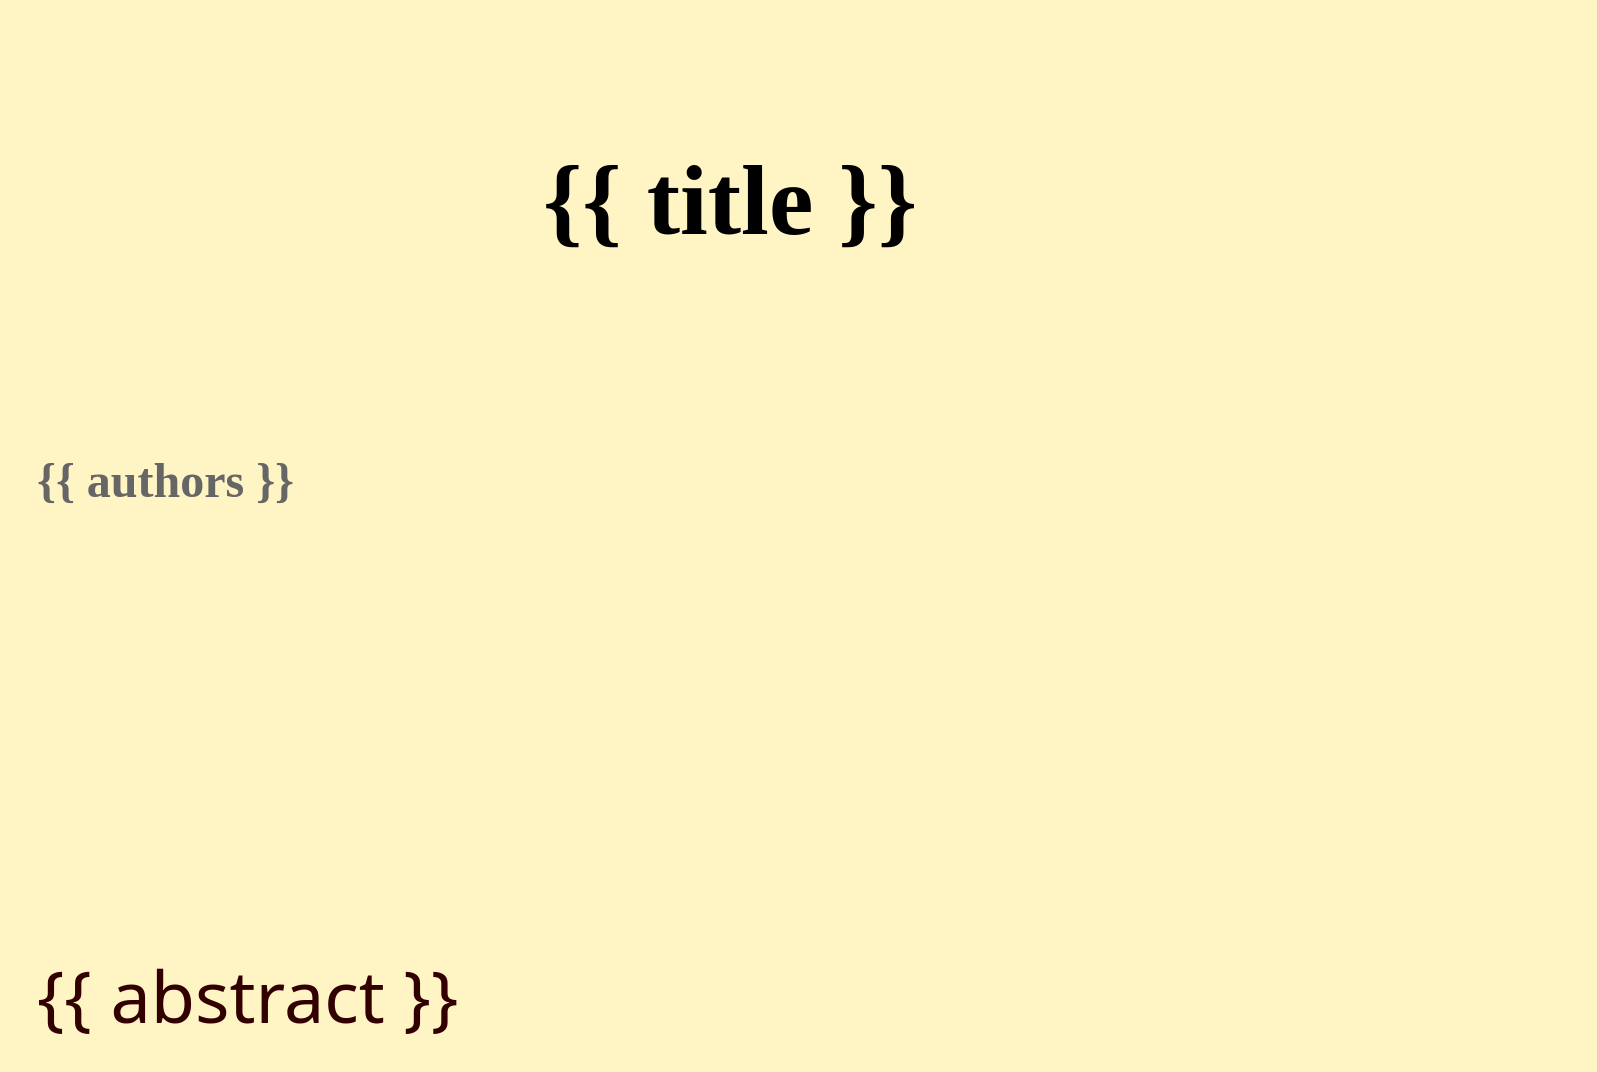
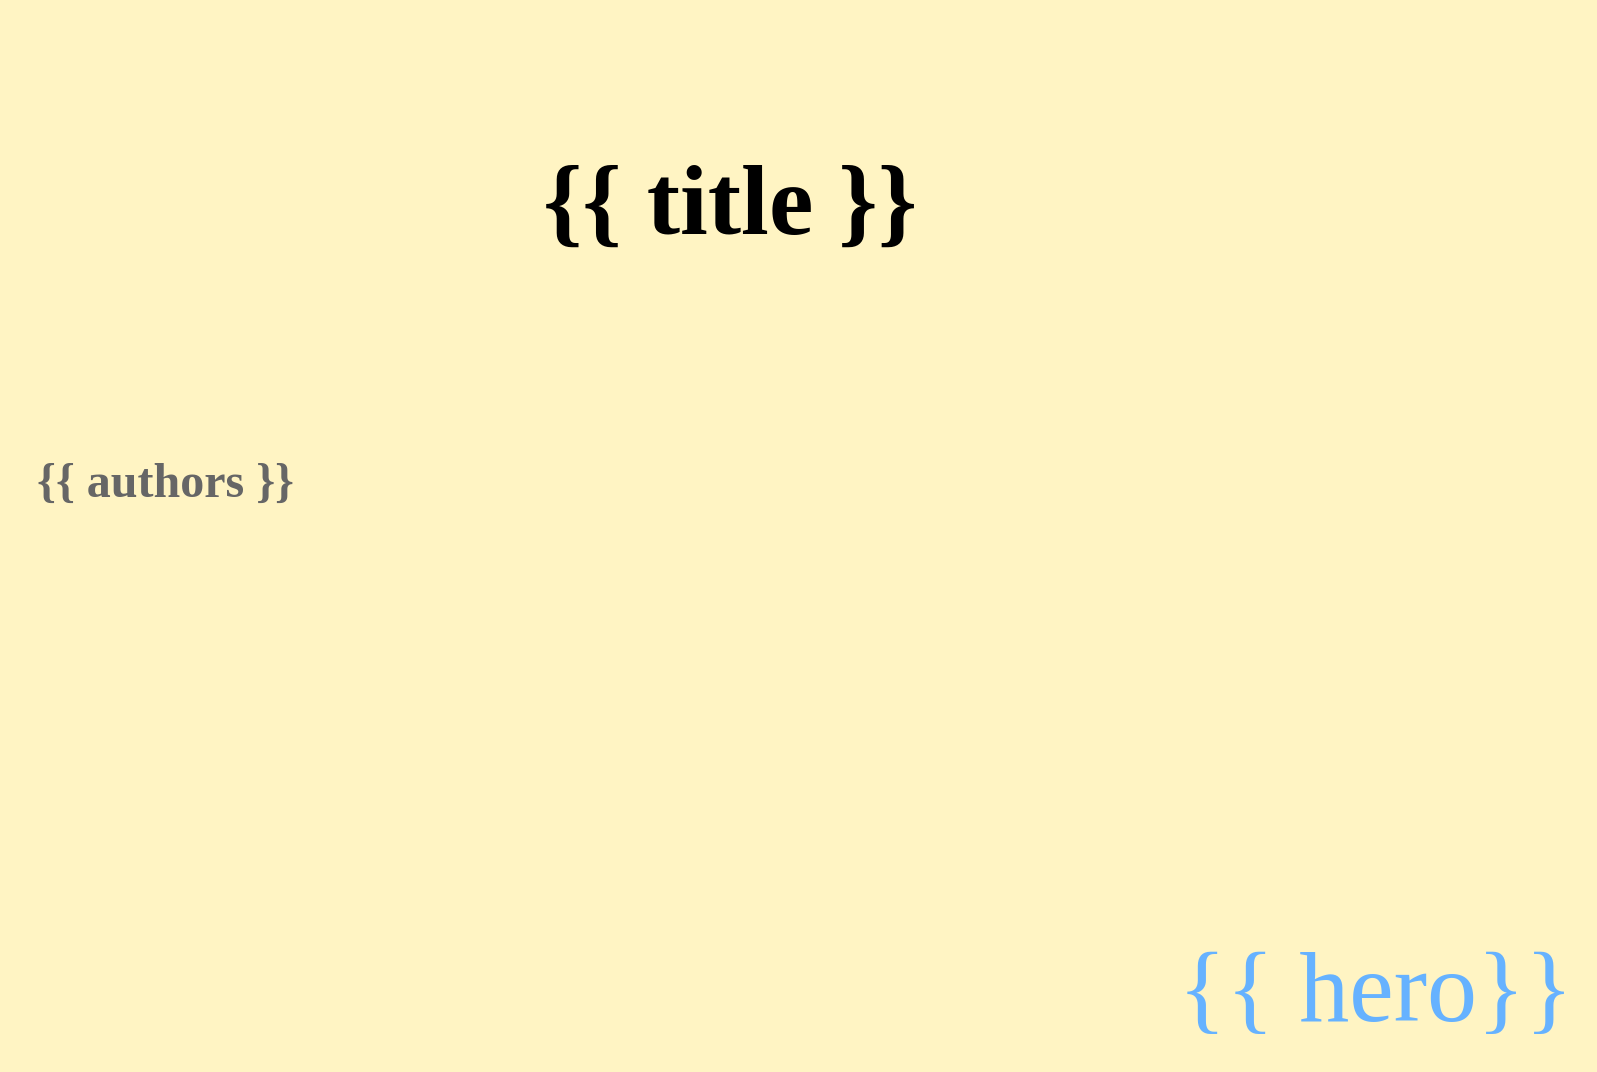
none -> (1361, 731)
(536, 796) -> none
